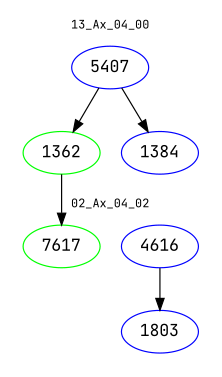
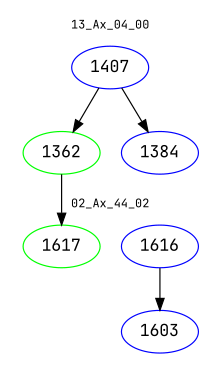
(110, 68) -> (110, 68)
(111, 204) -> (111, 204)
(62, 246) -> (62, 246)
(160, 246) -> (160, 246)
(160, 332) -> (160, 332)
